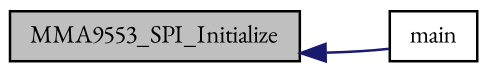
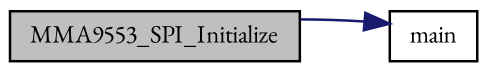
(358, 51) -> (332, 20)
